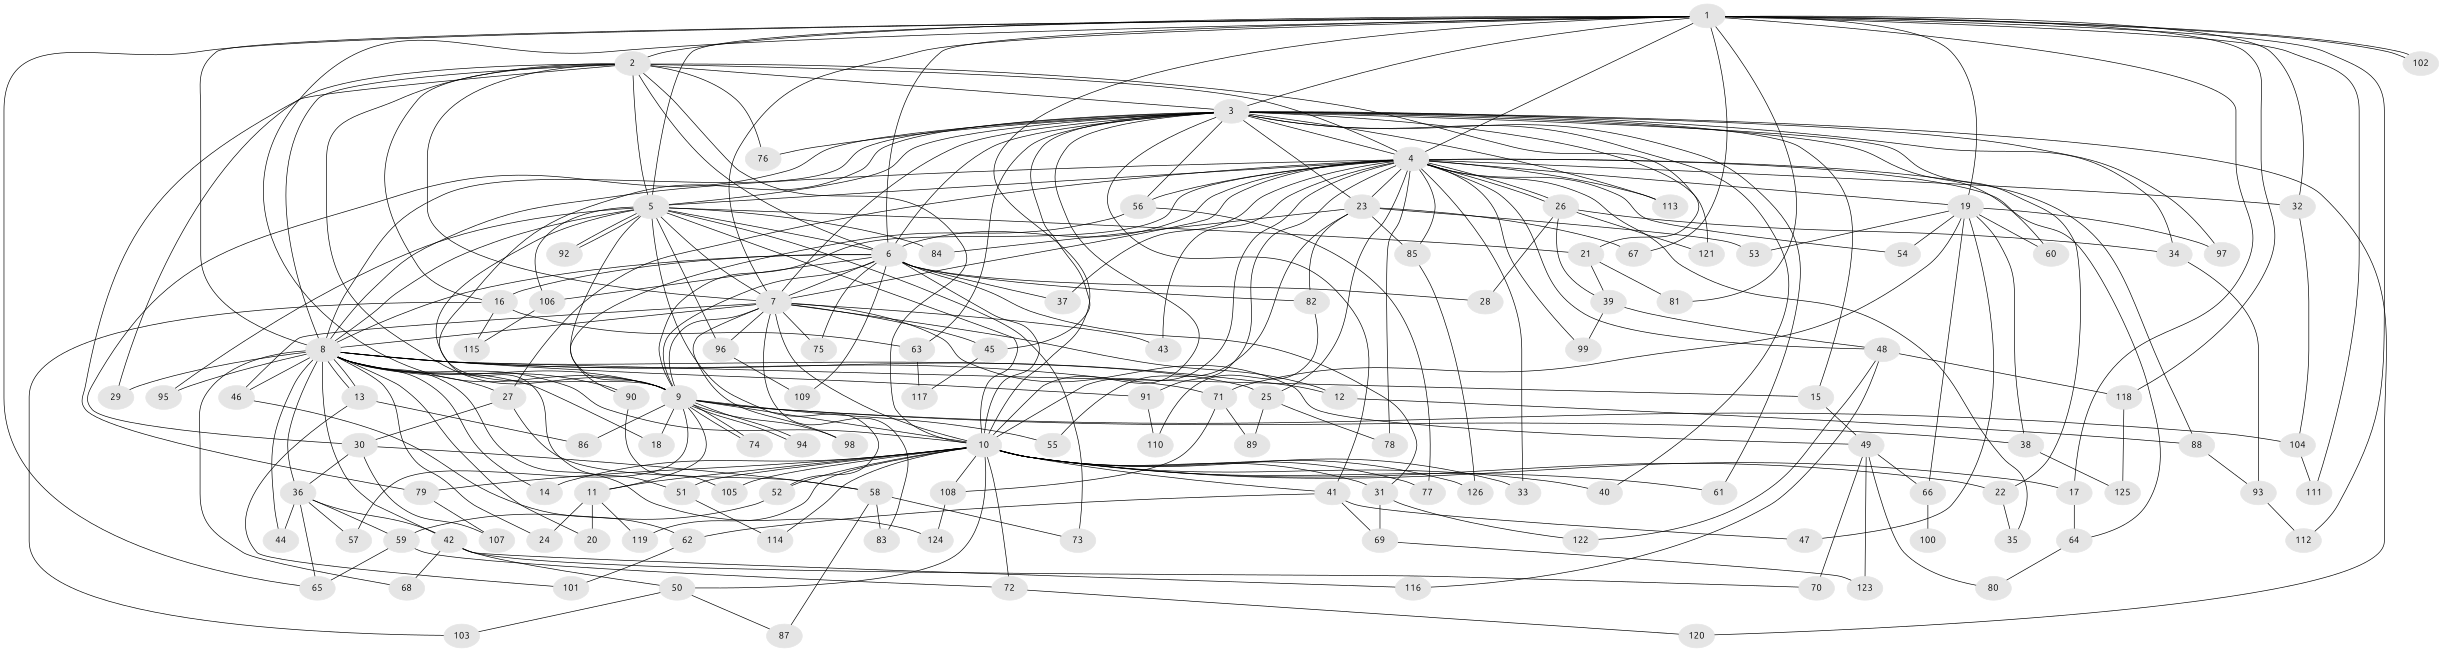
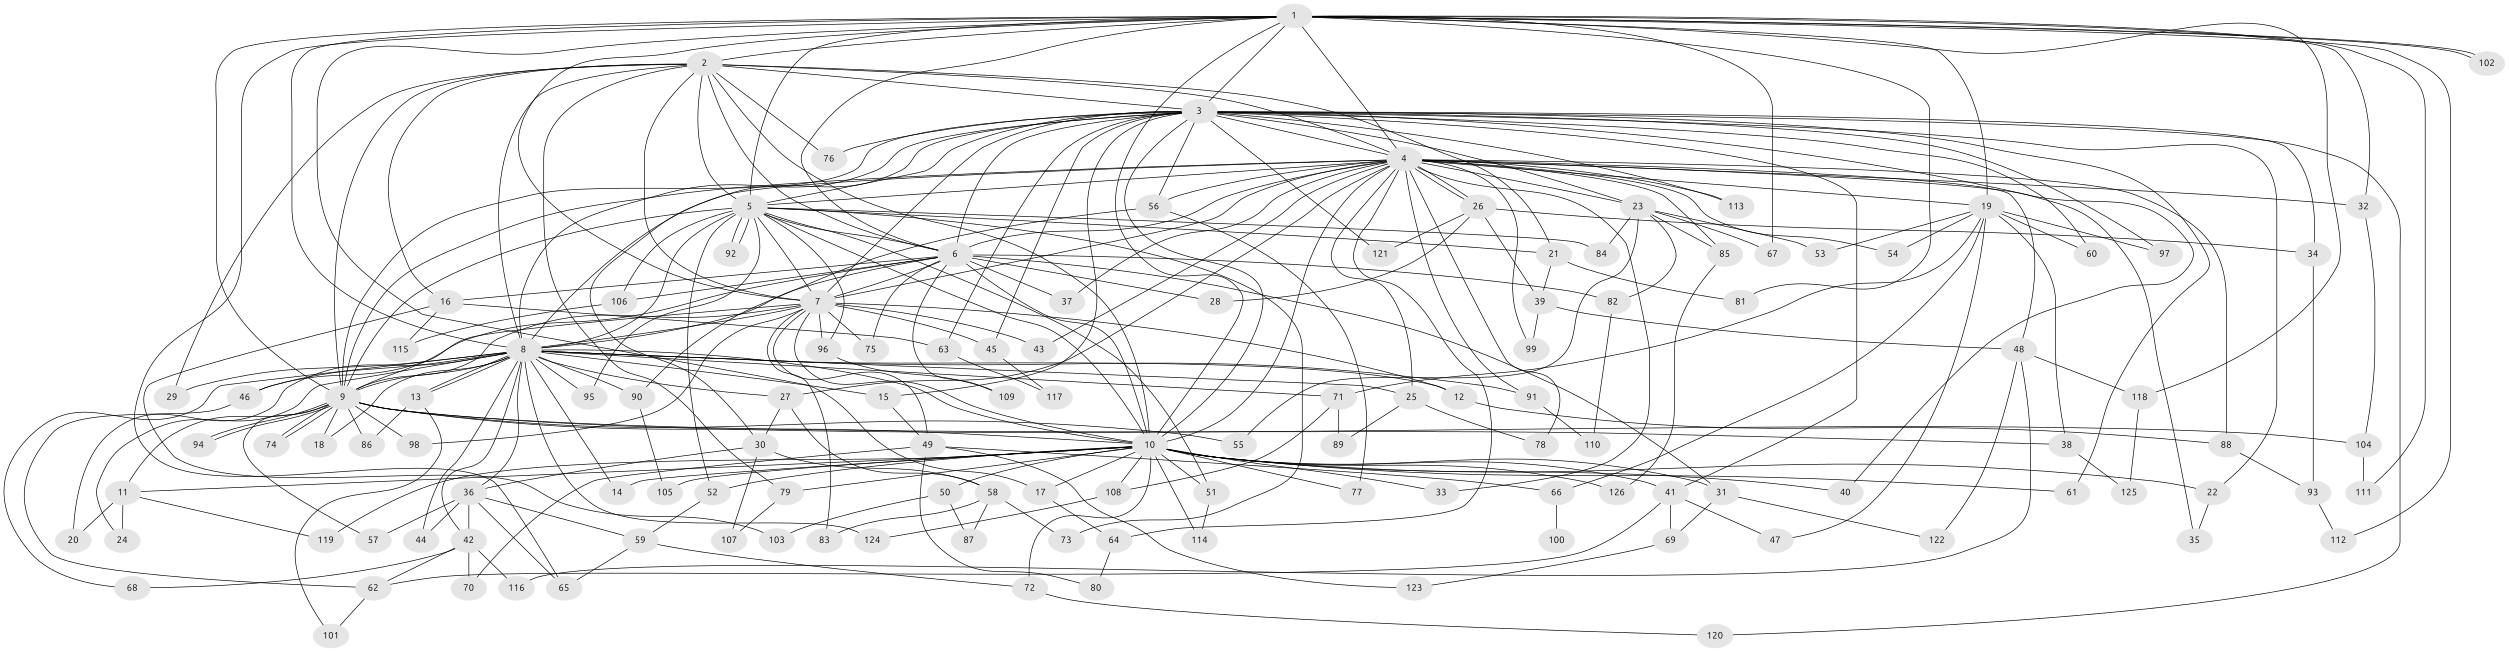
(560, 570) -> (421, 564)
